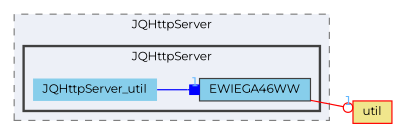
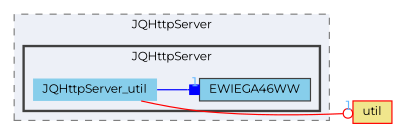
(327, 104) -> (242, 114)
